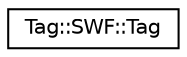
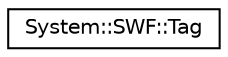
(93, 29) -> (114, 29)
